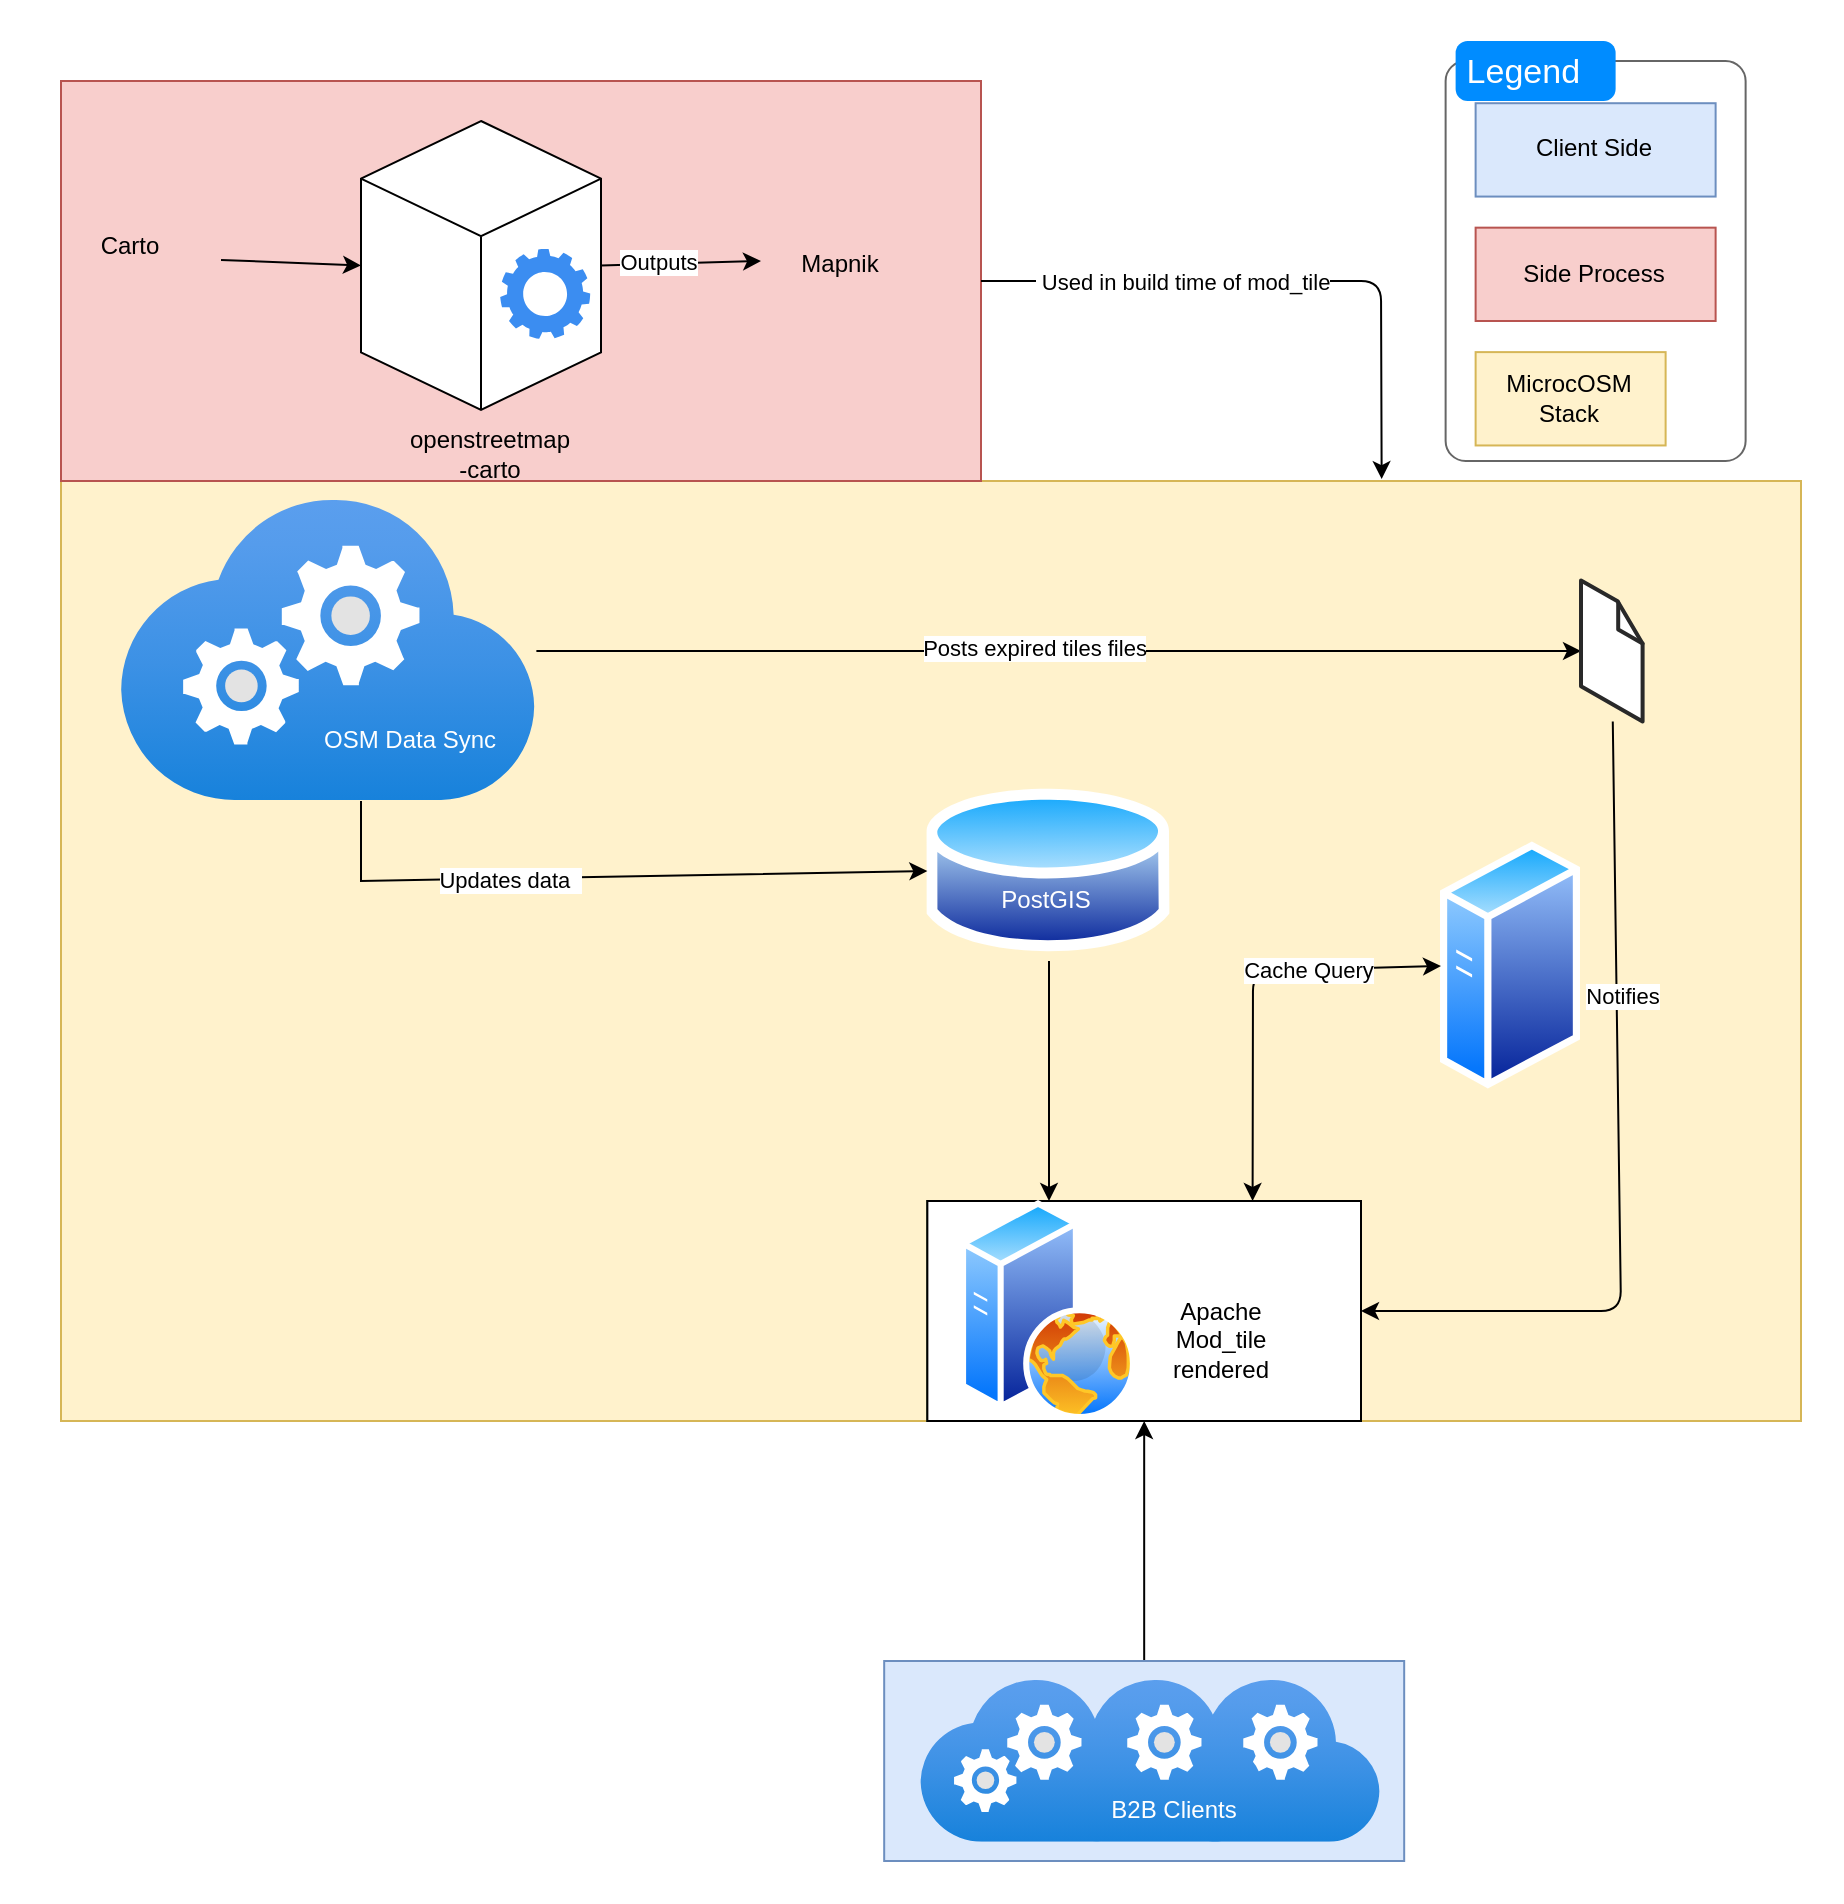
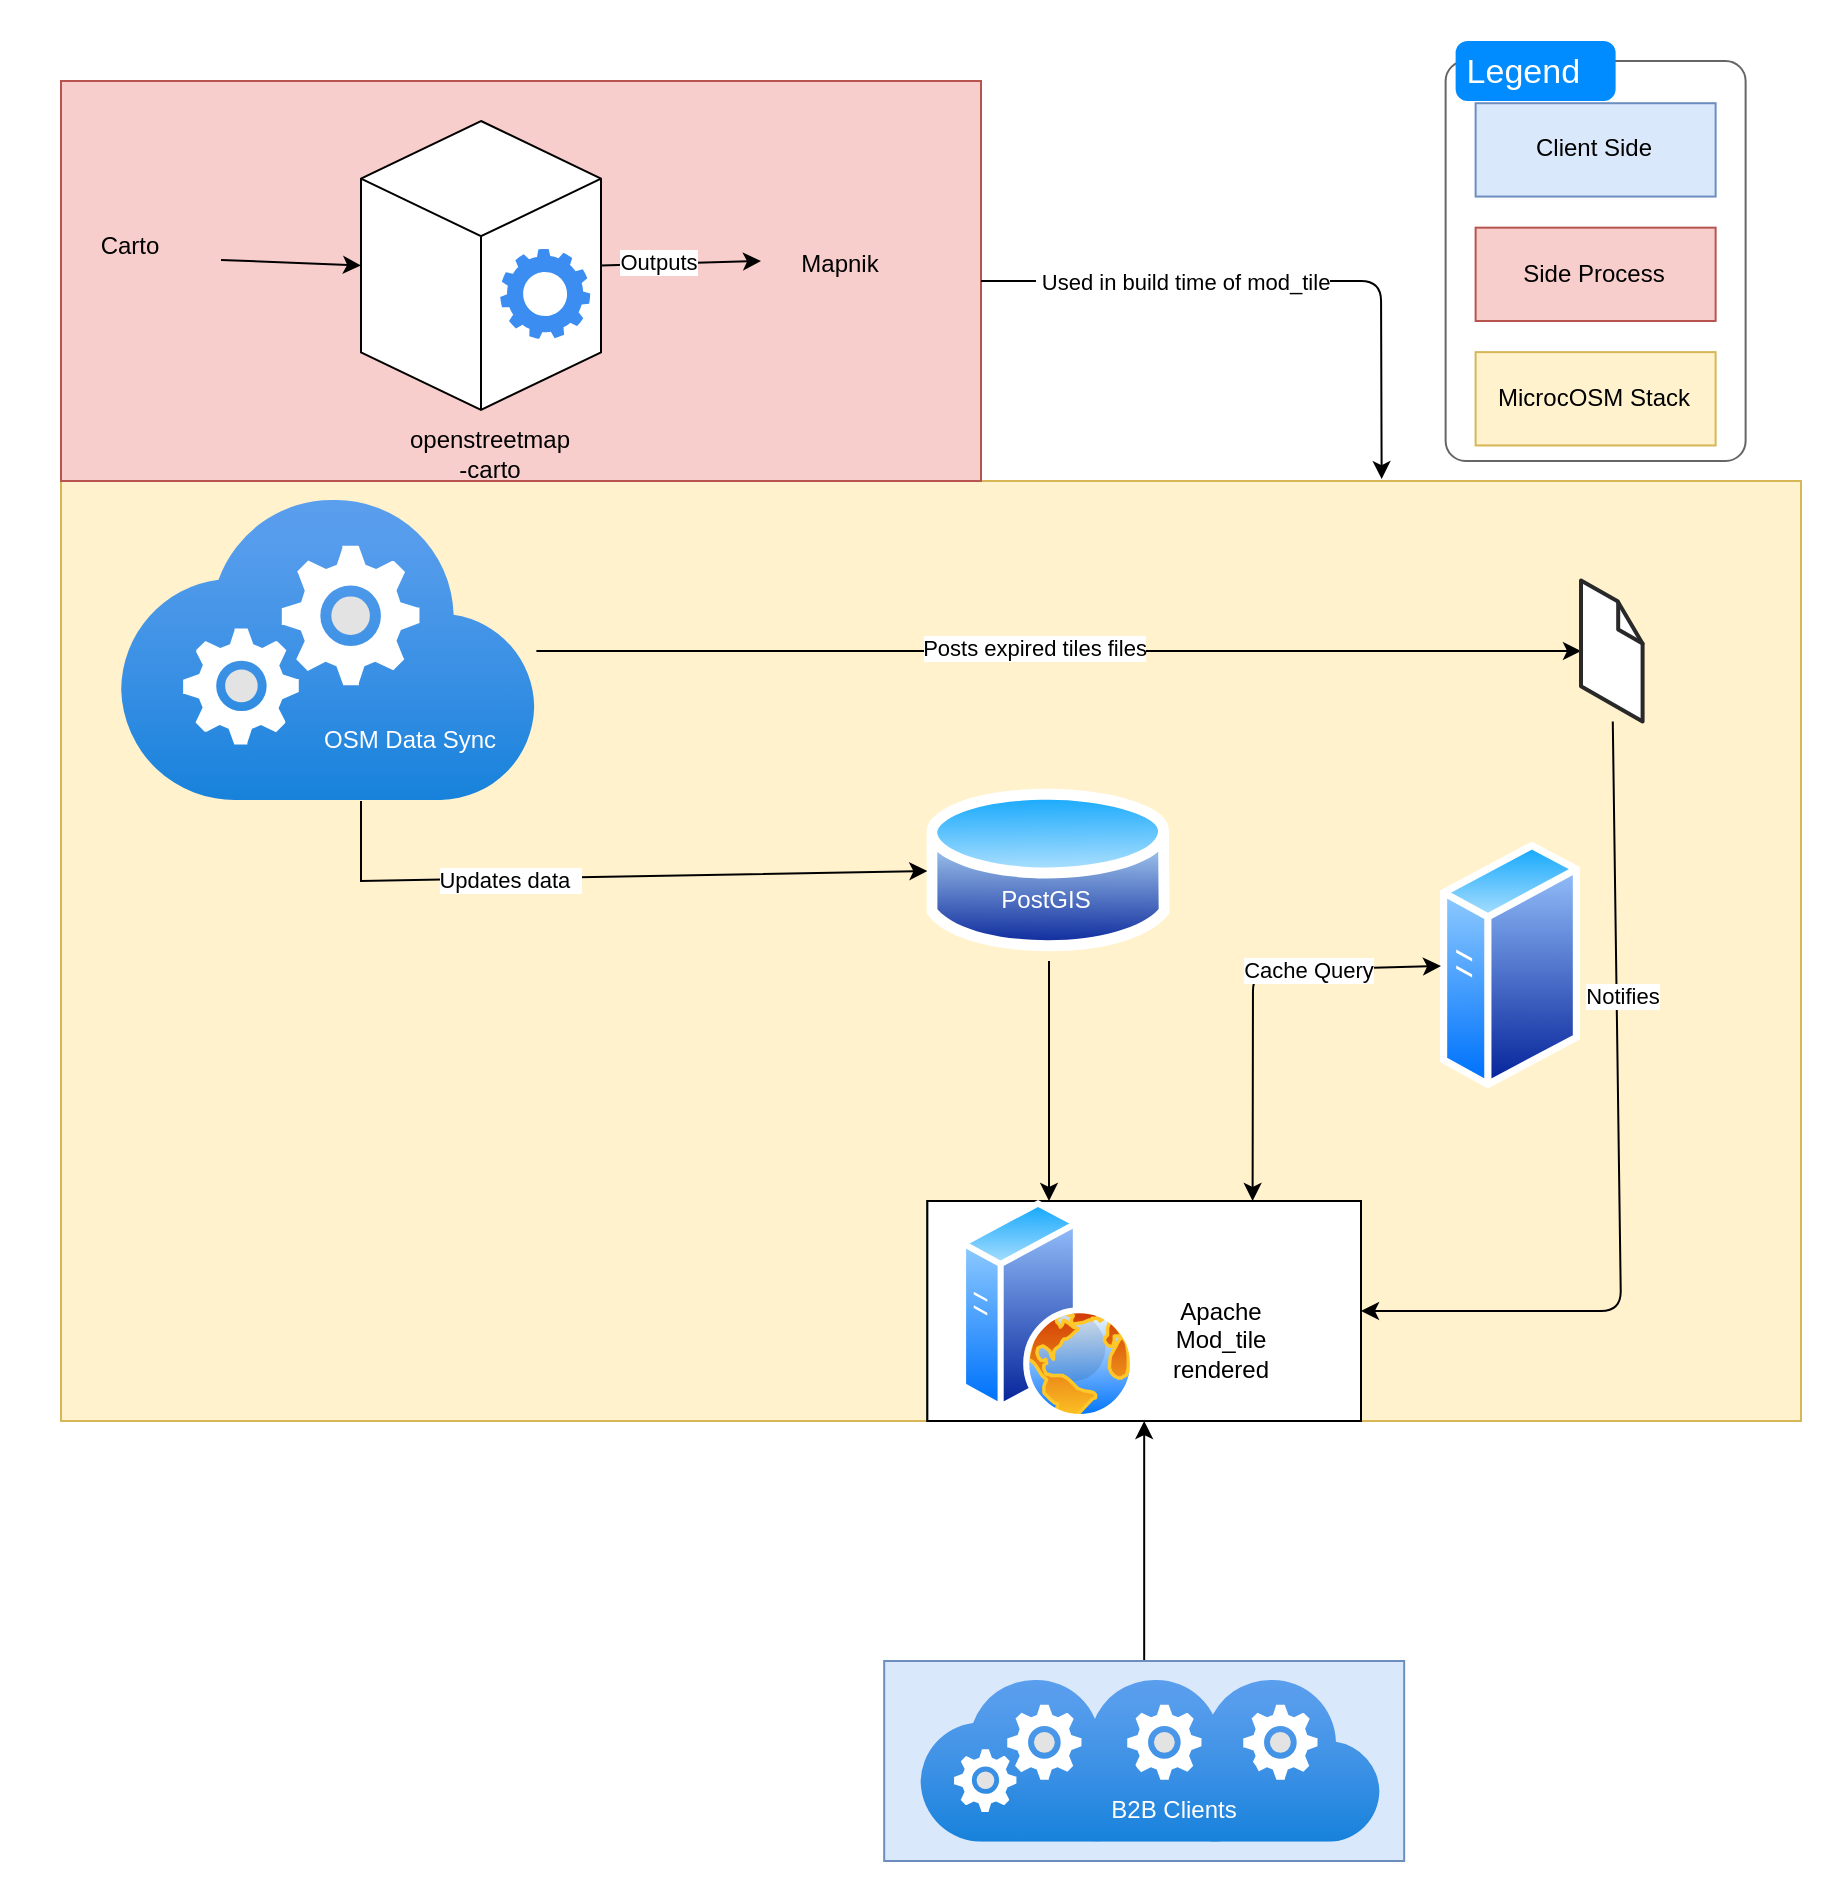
(1571, 399) -> (1596, 399)
